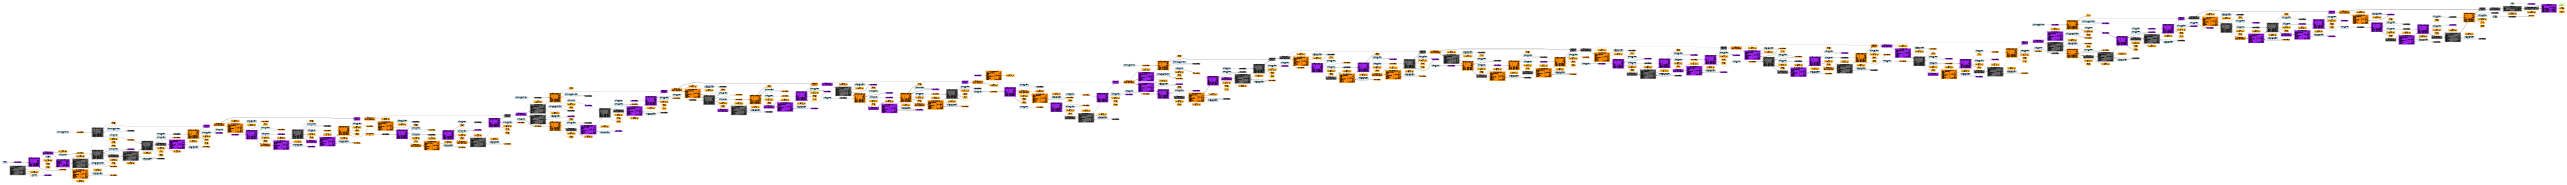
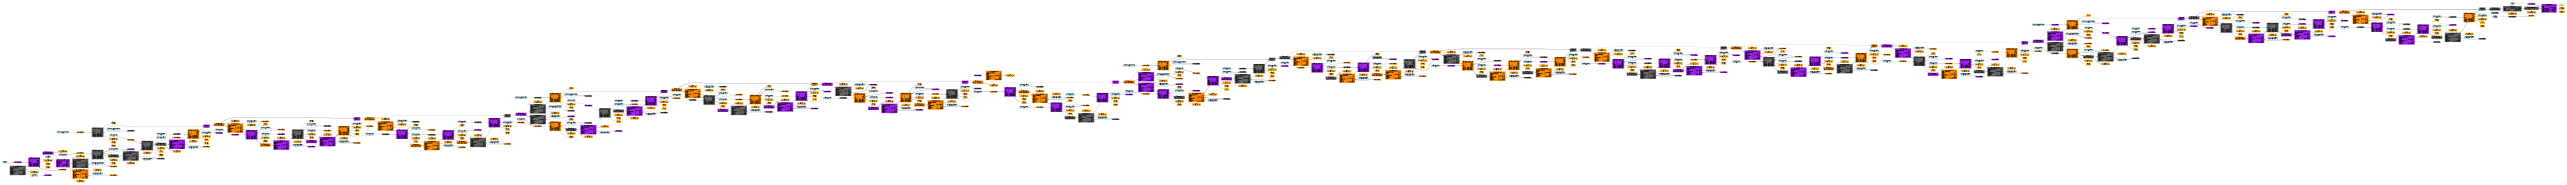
(2423, 40) -> none
(1377, 58) -> (1377, 58)
(370, 134) -> (370, 134)
